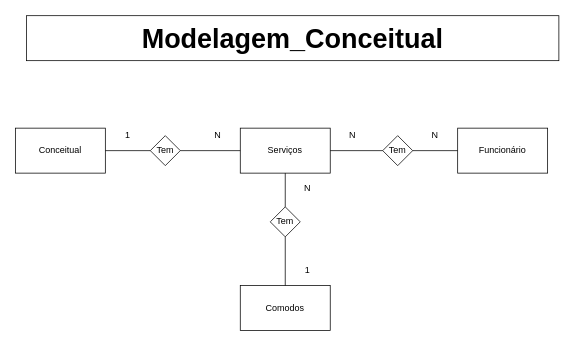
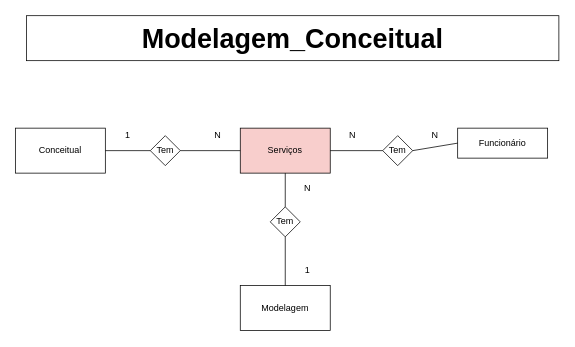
(285, 150) -> (285, 150)
(503, 150) -> (503, 143)
(285, 308) -> (285, 308)
